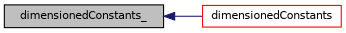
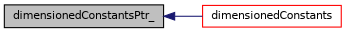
(84, 16) -> (84, 16)
